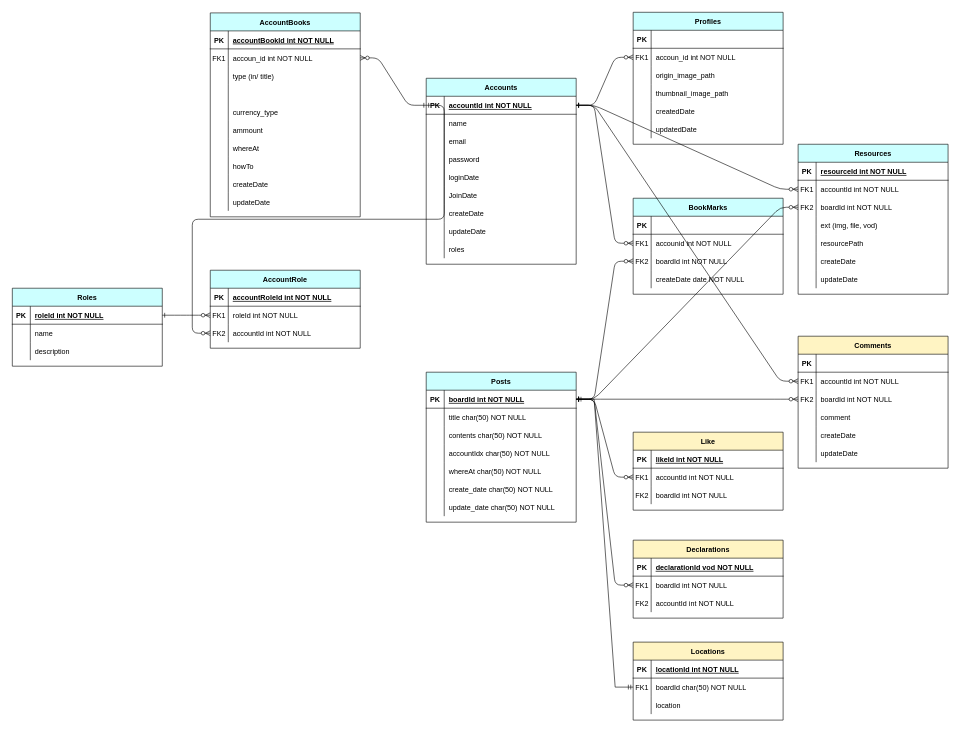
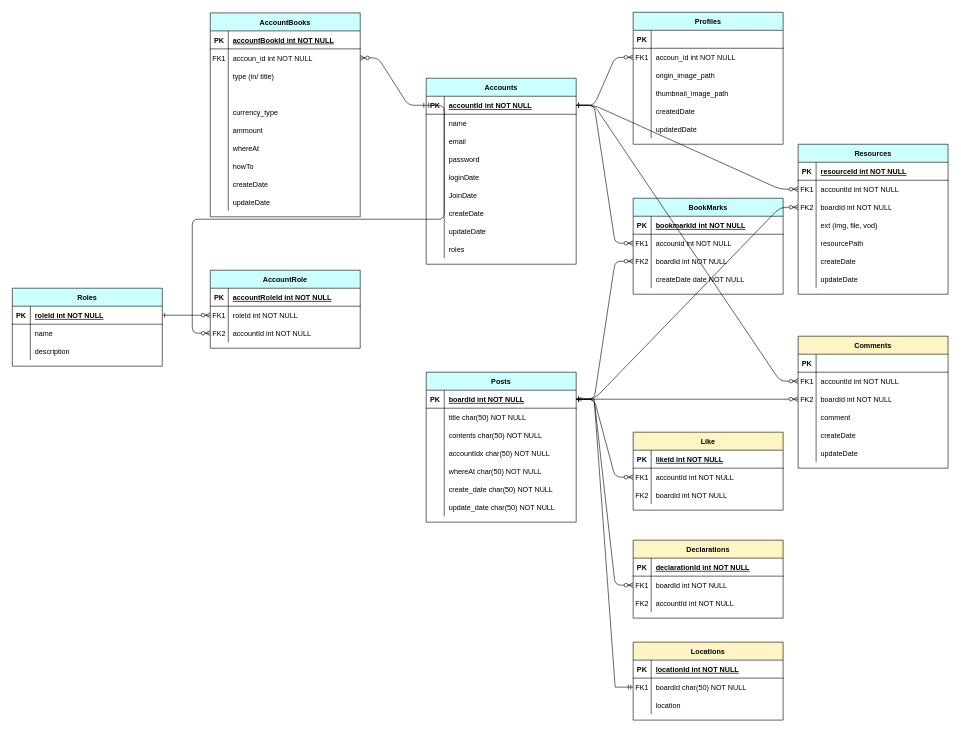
none -> (717, 225)
(704, 568) -> (703, 568)
